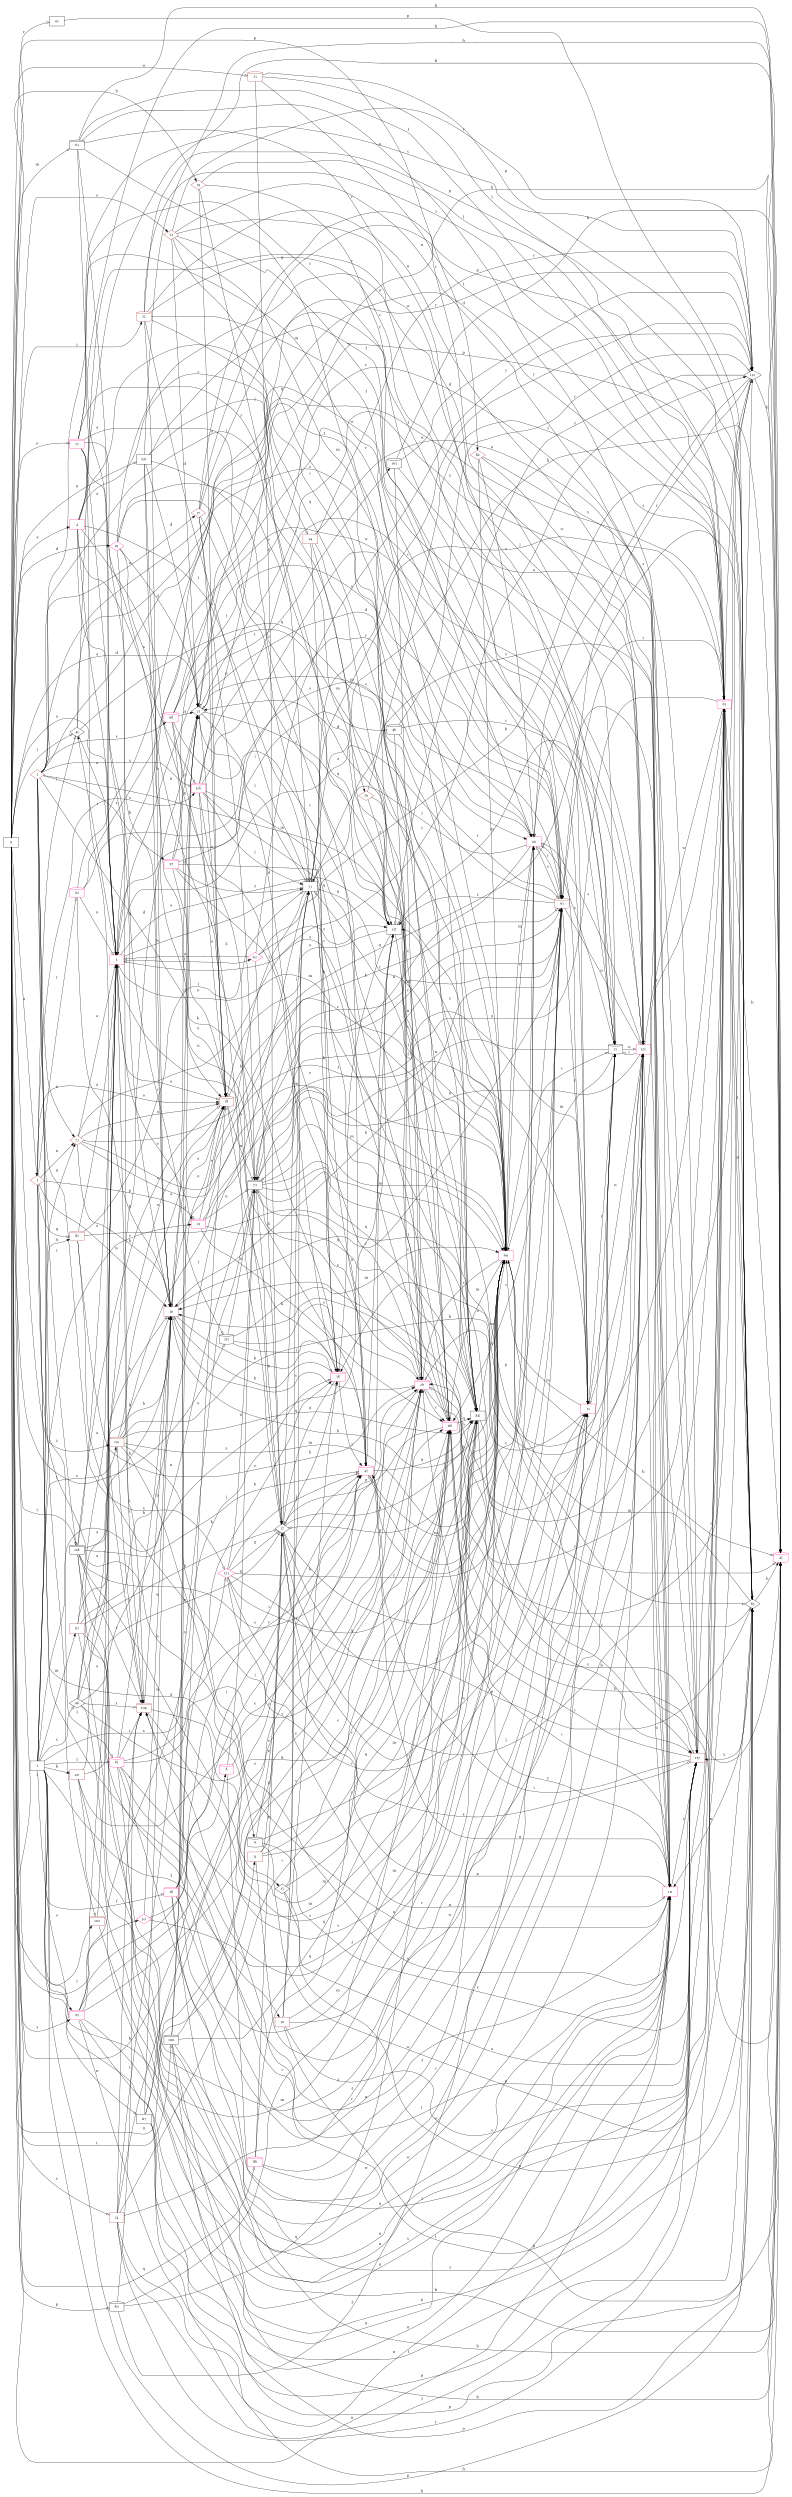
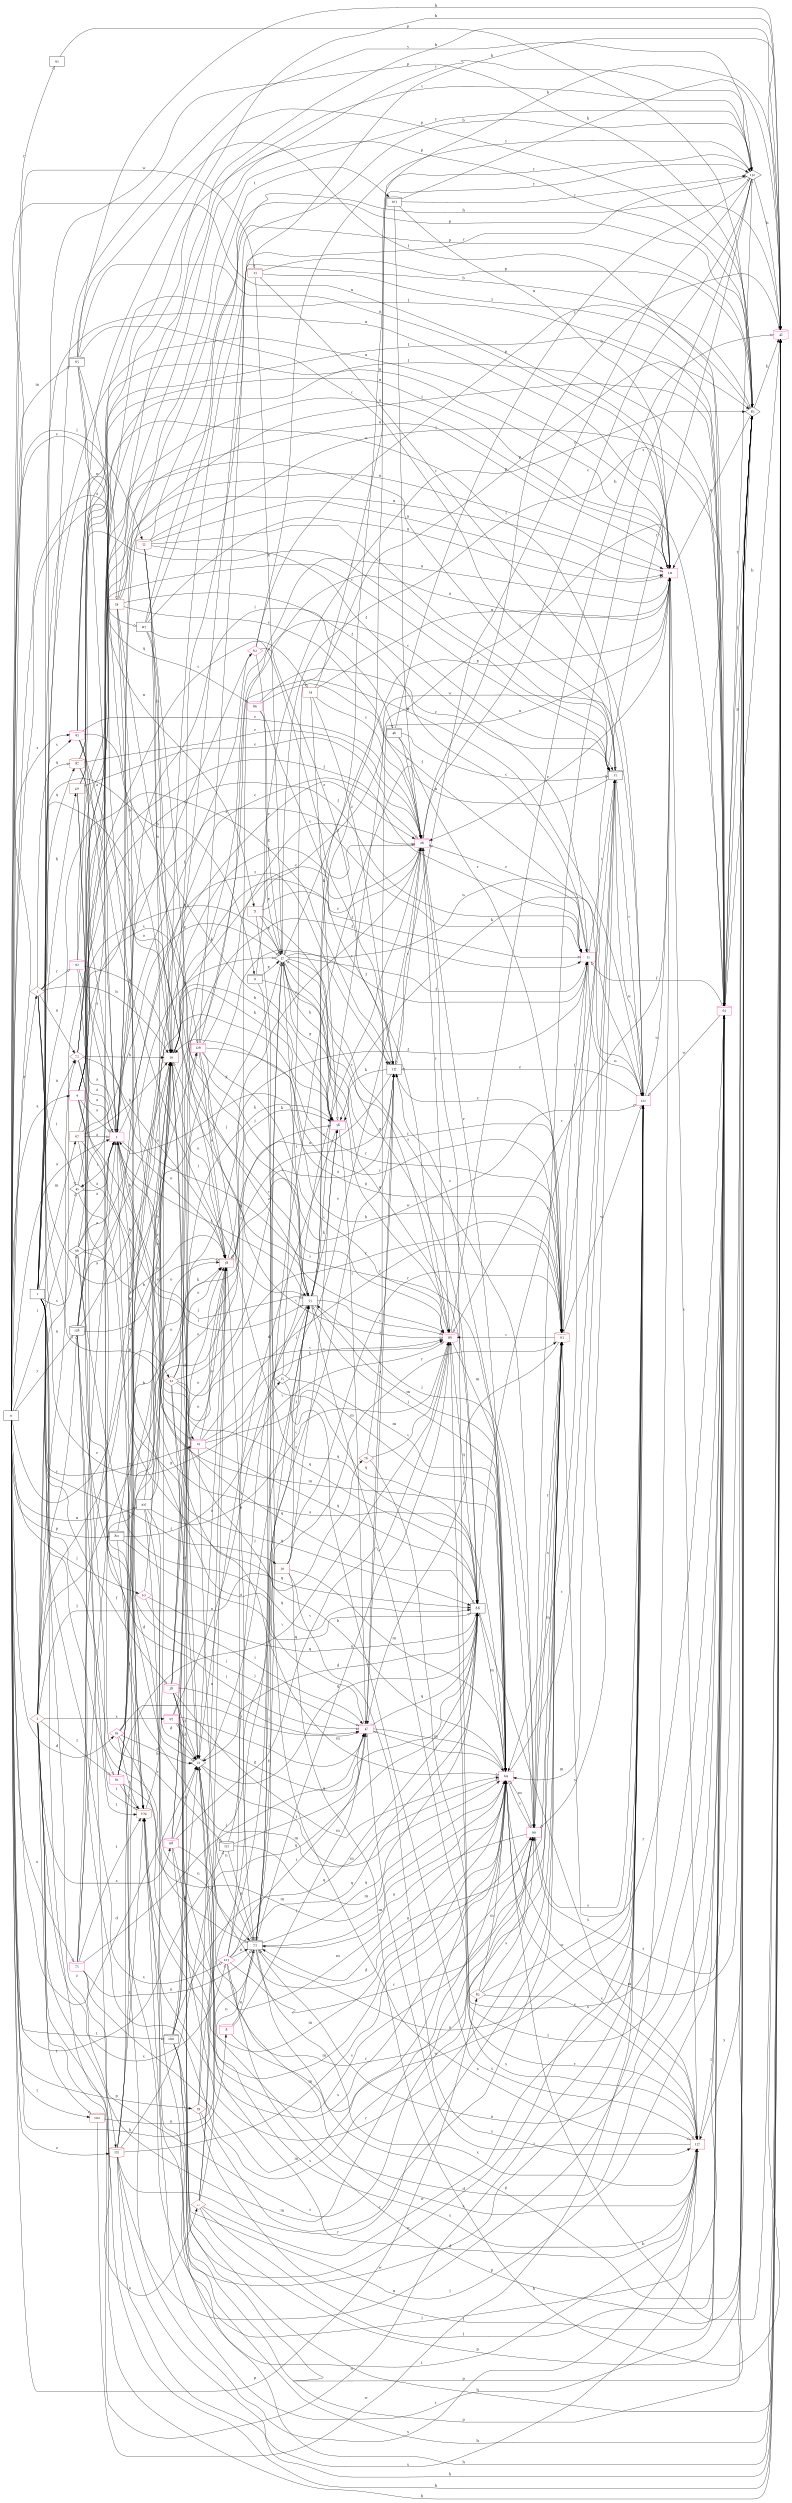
(335, 479) -> none
